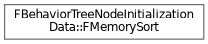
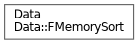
(104, 22) -> (69, 22)
